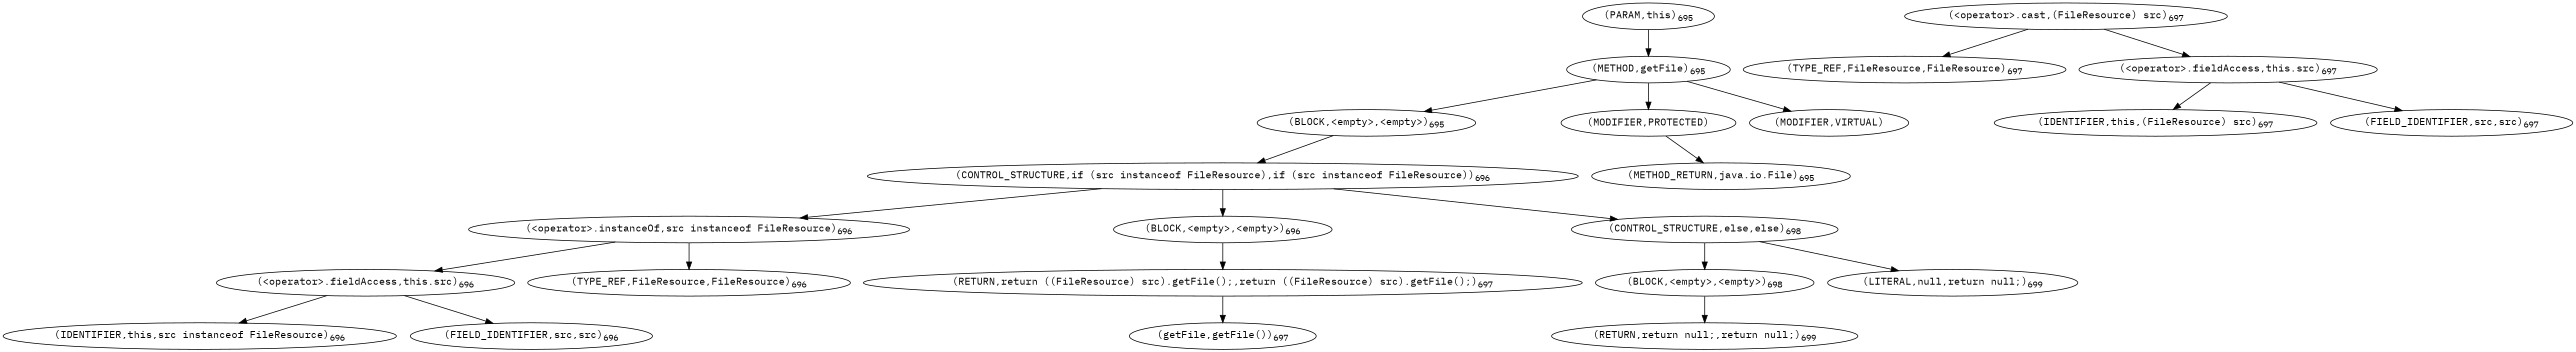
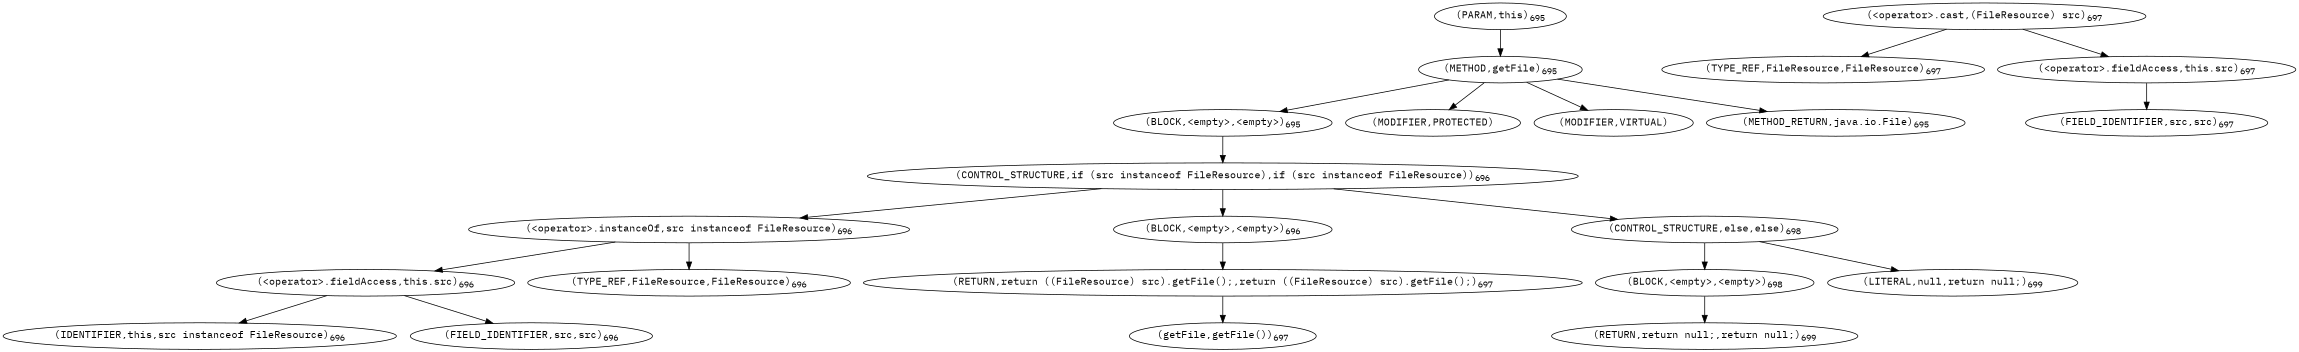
(2156, 123) -> none
(1682, 147) -> (1659, 95)
